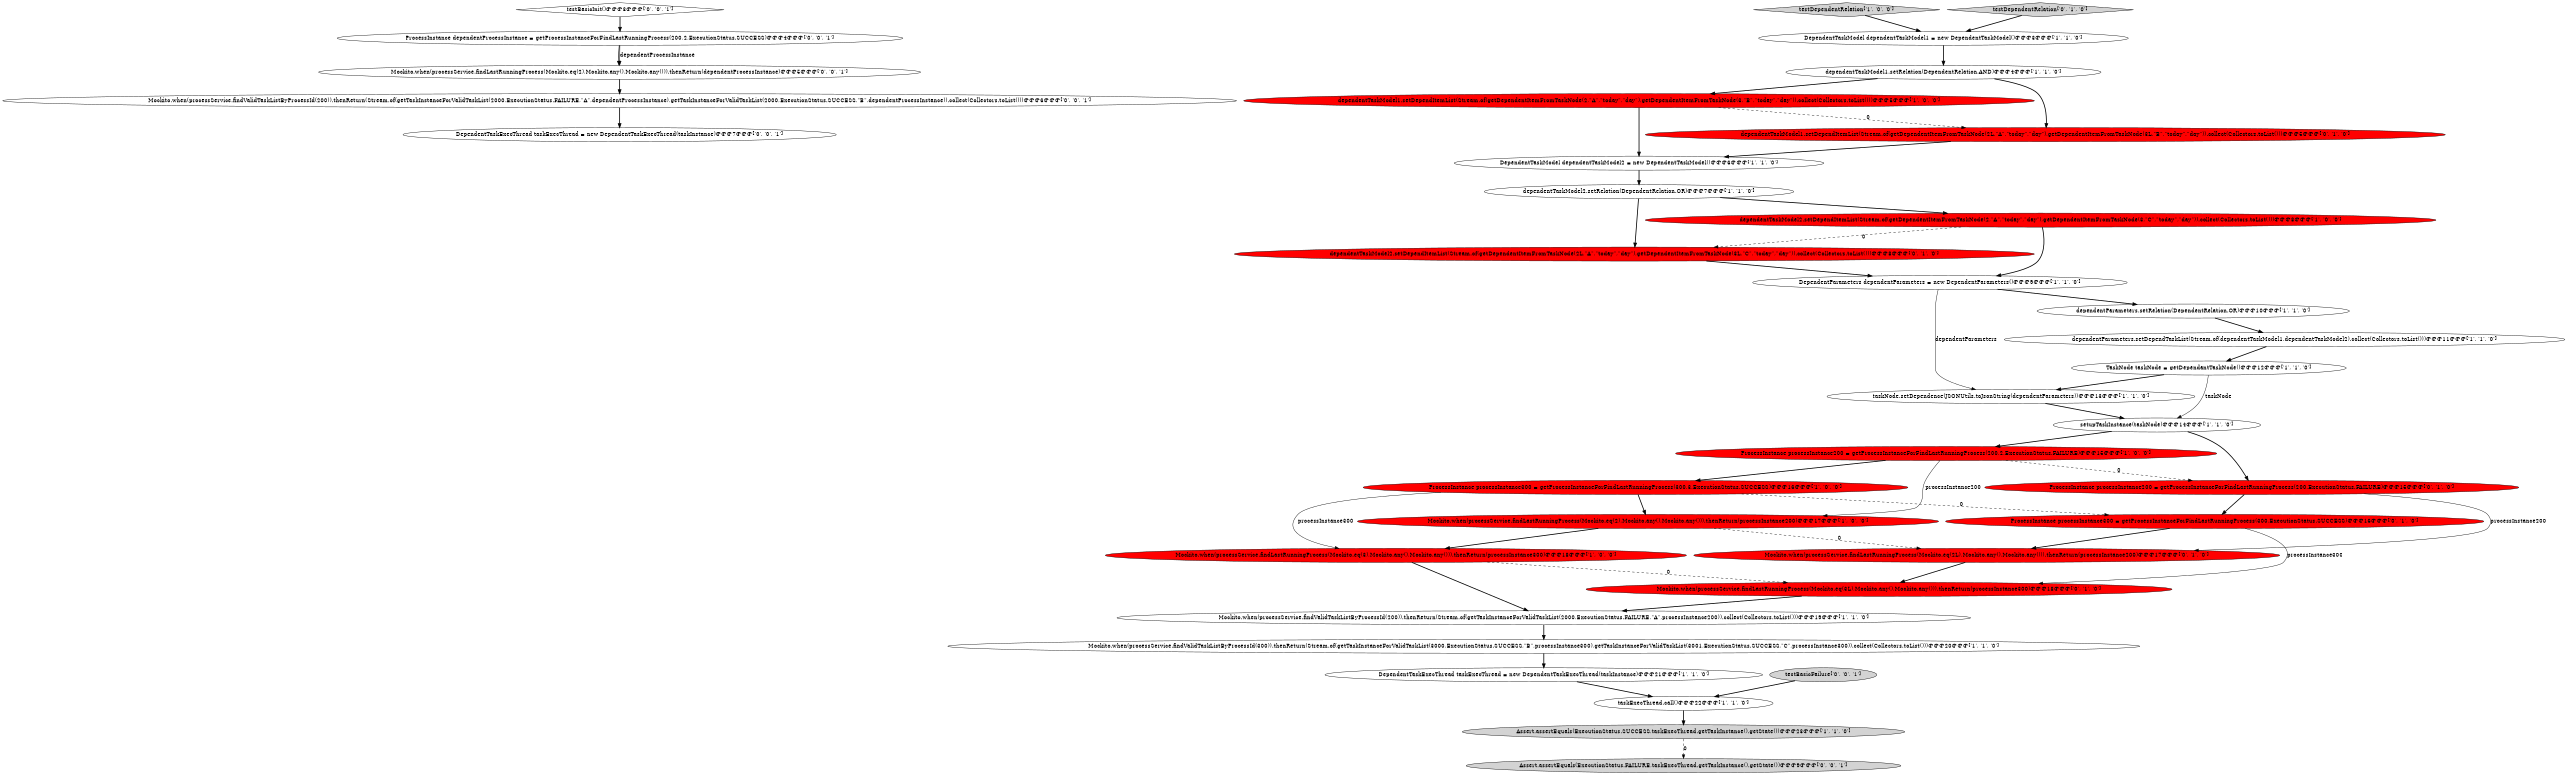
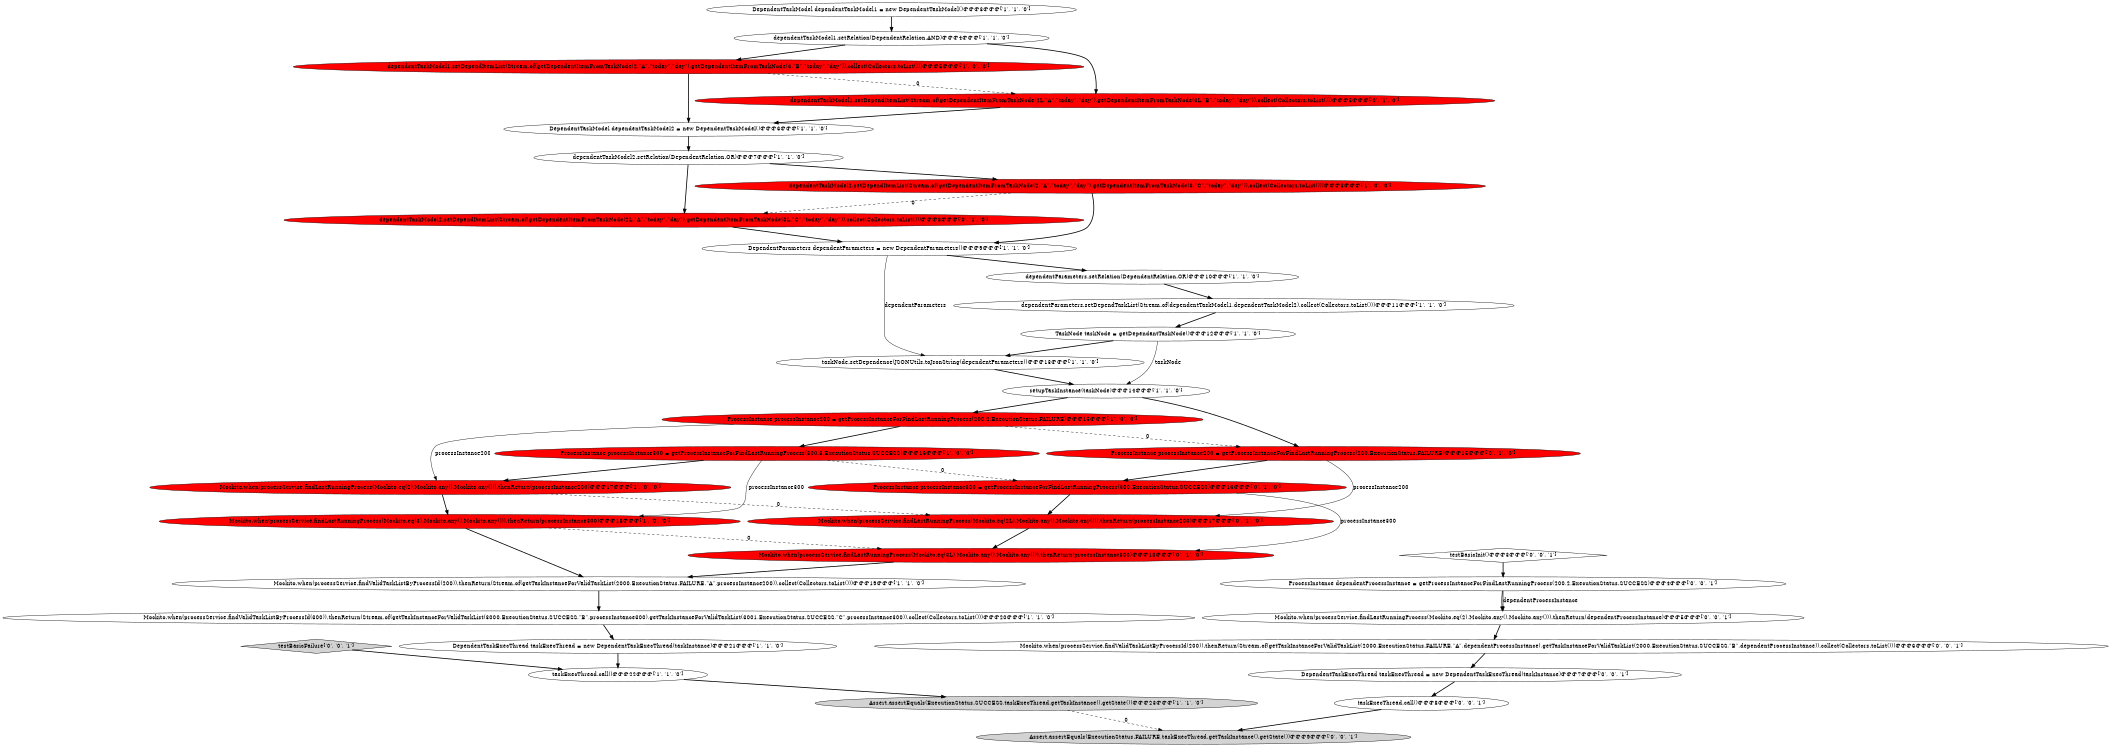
(1847, 10) -> none
(2040, 10) -> none
(1823, 675) -> (316, 646)
none -> (1422, 703)
